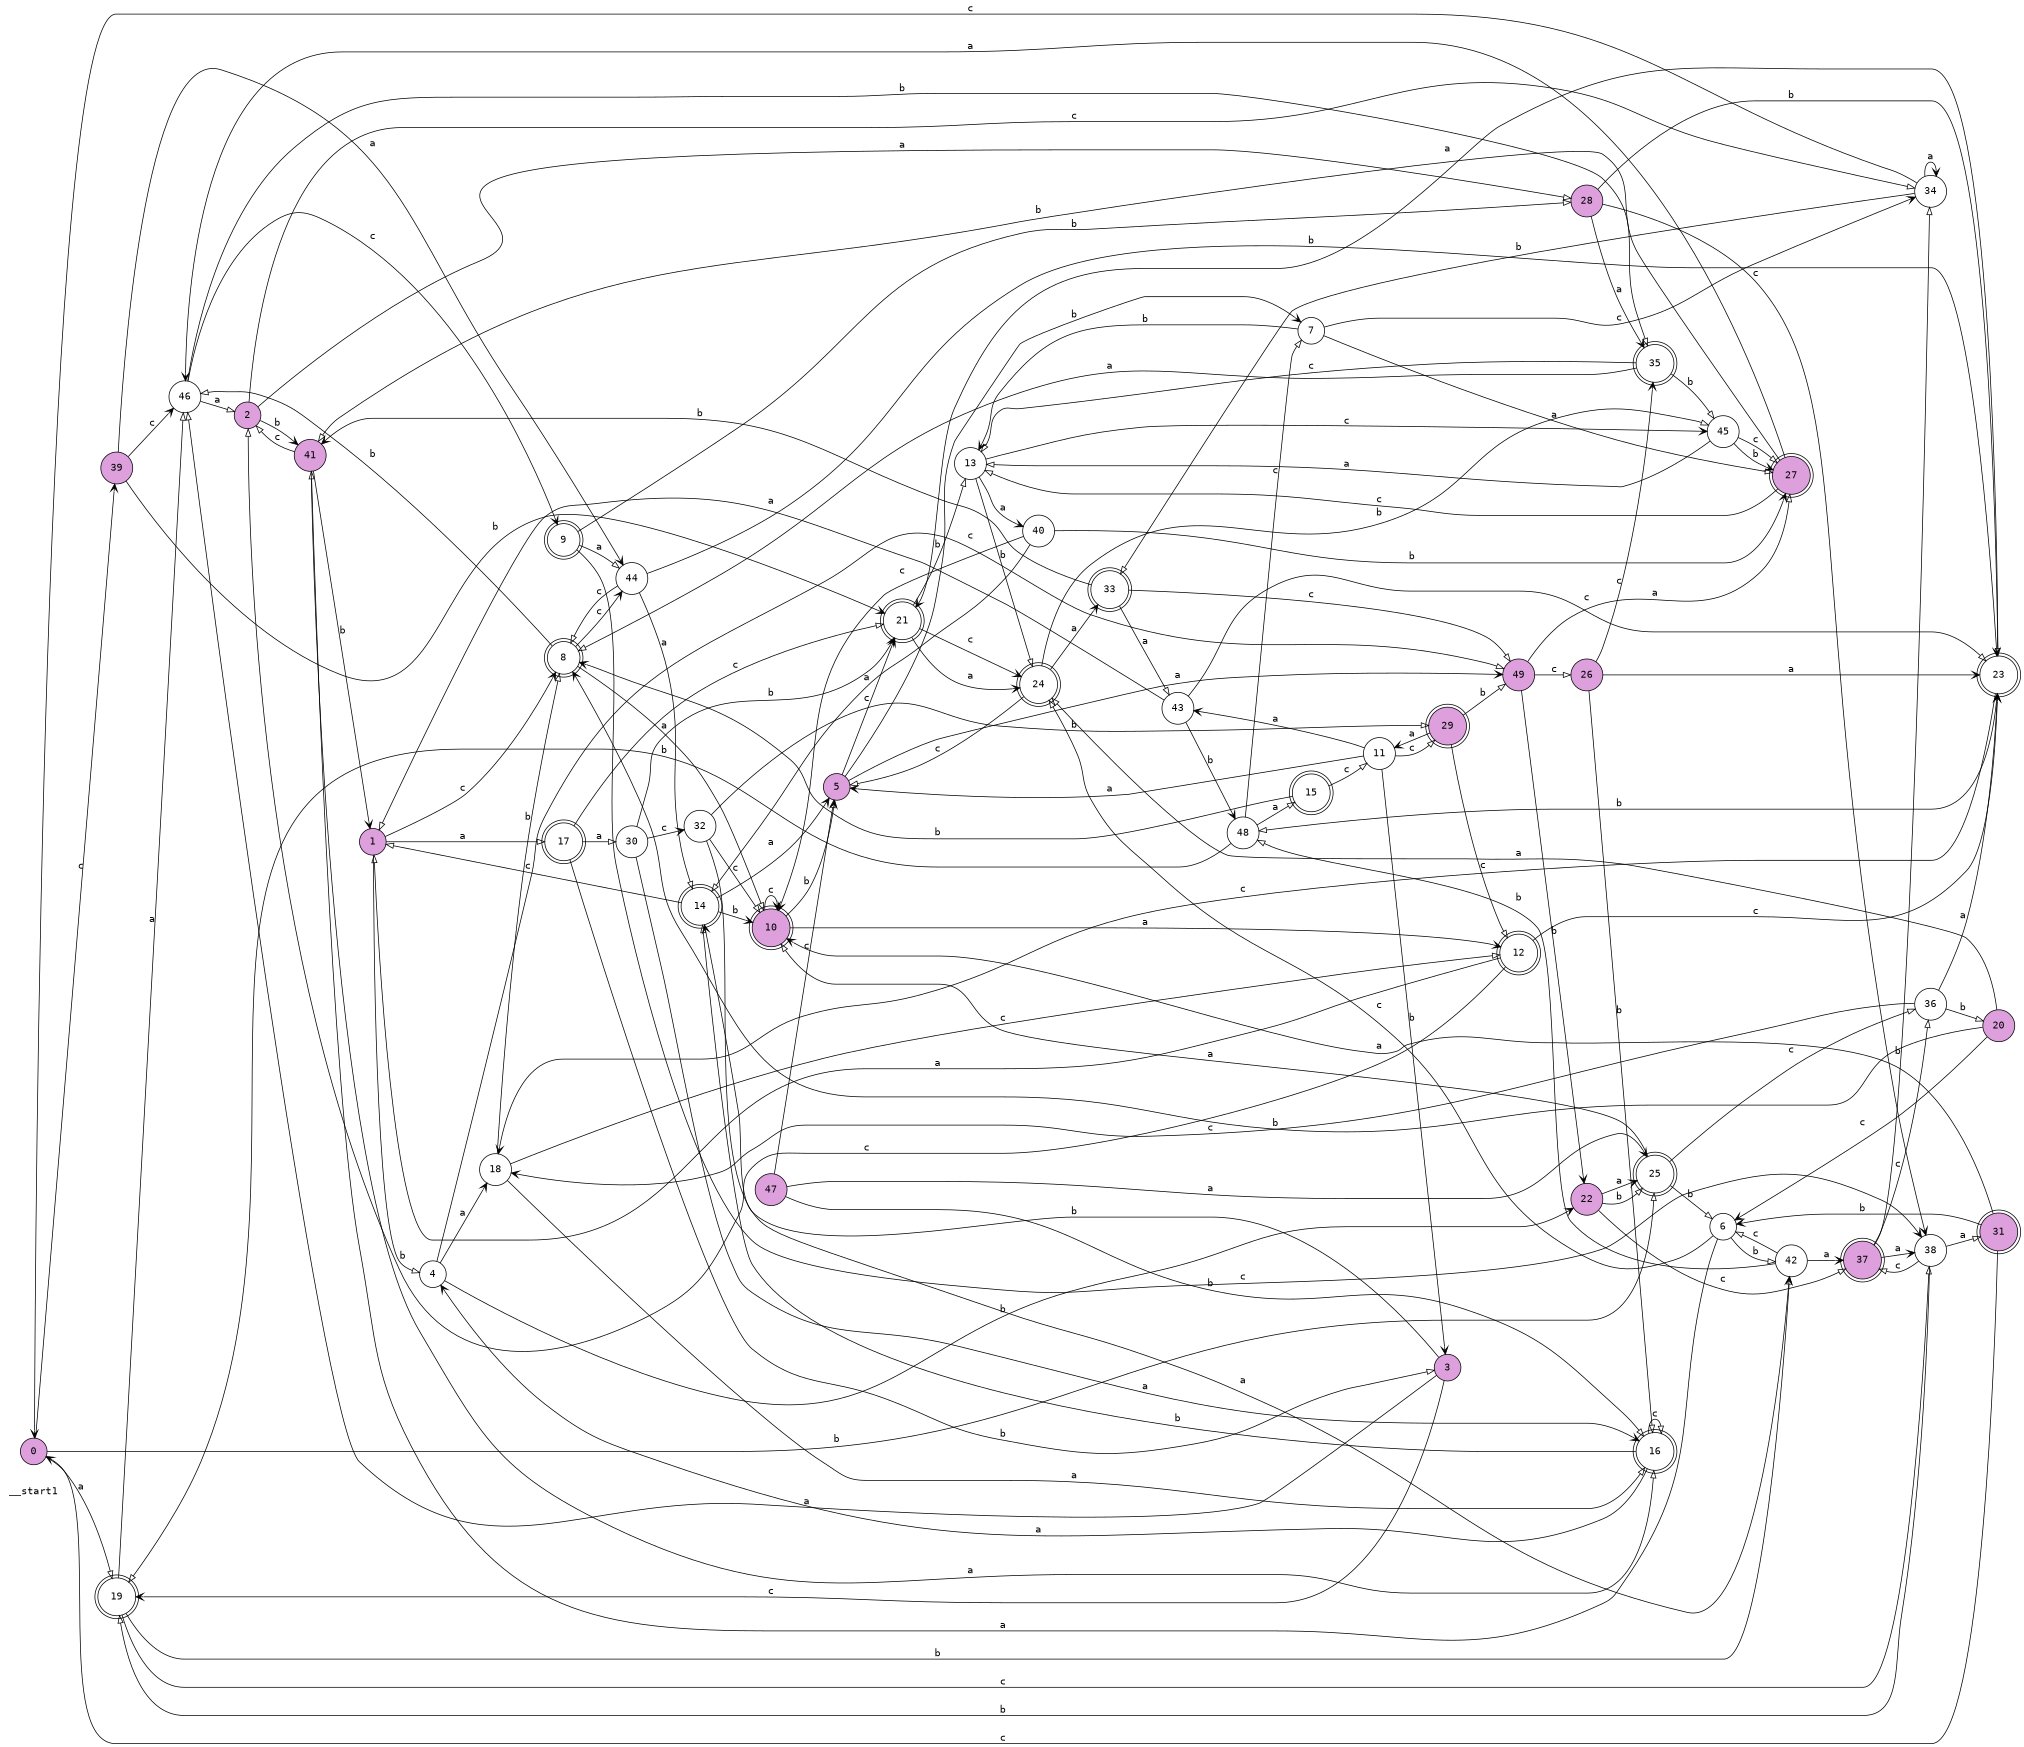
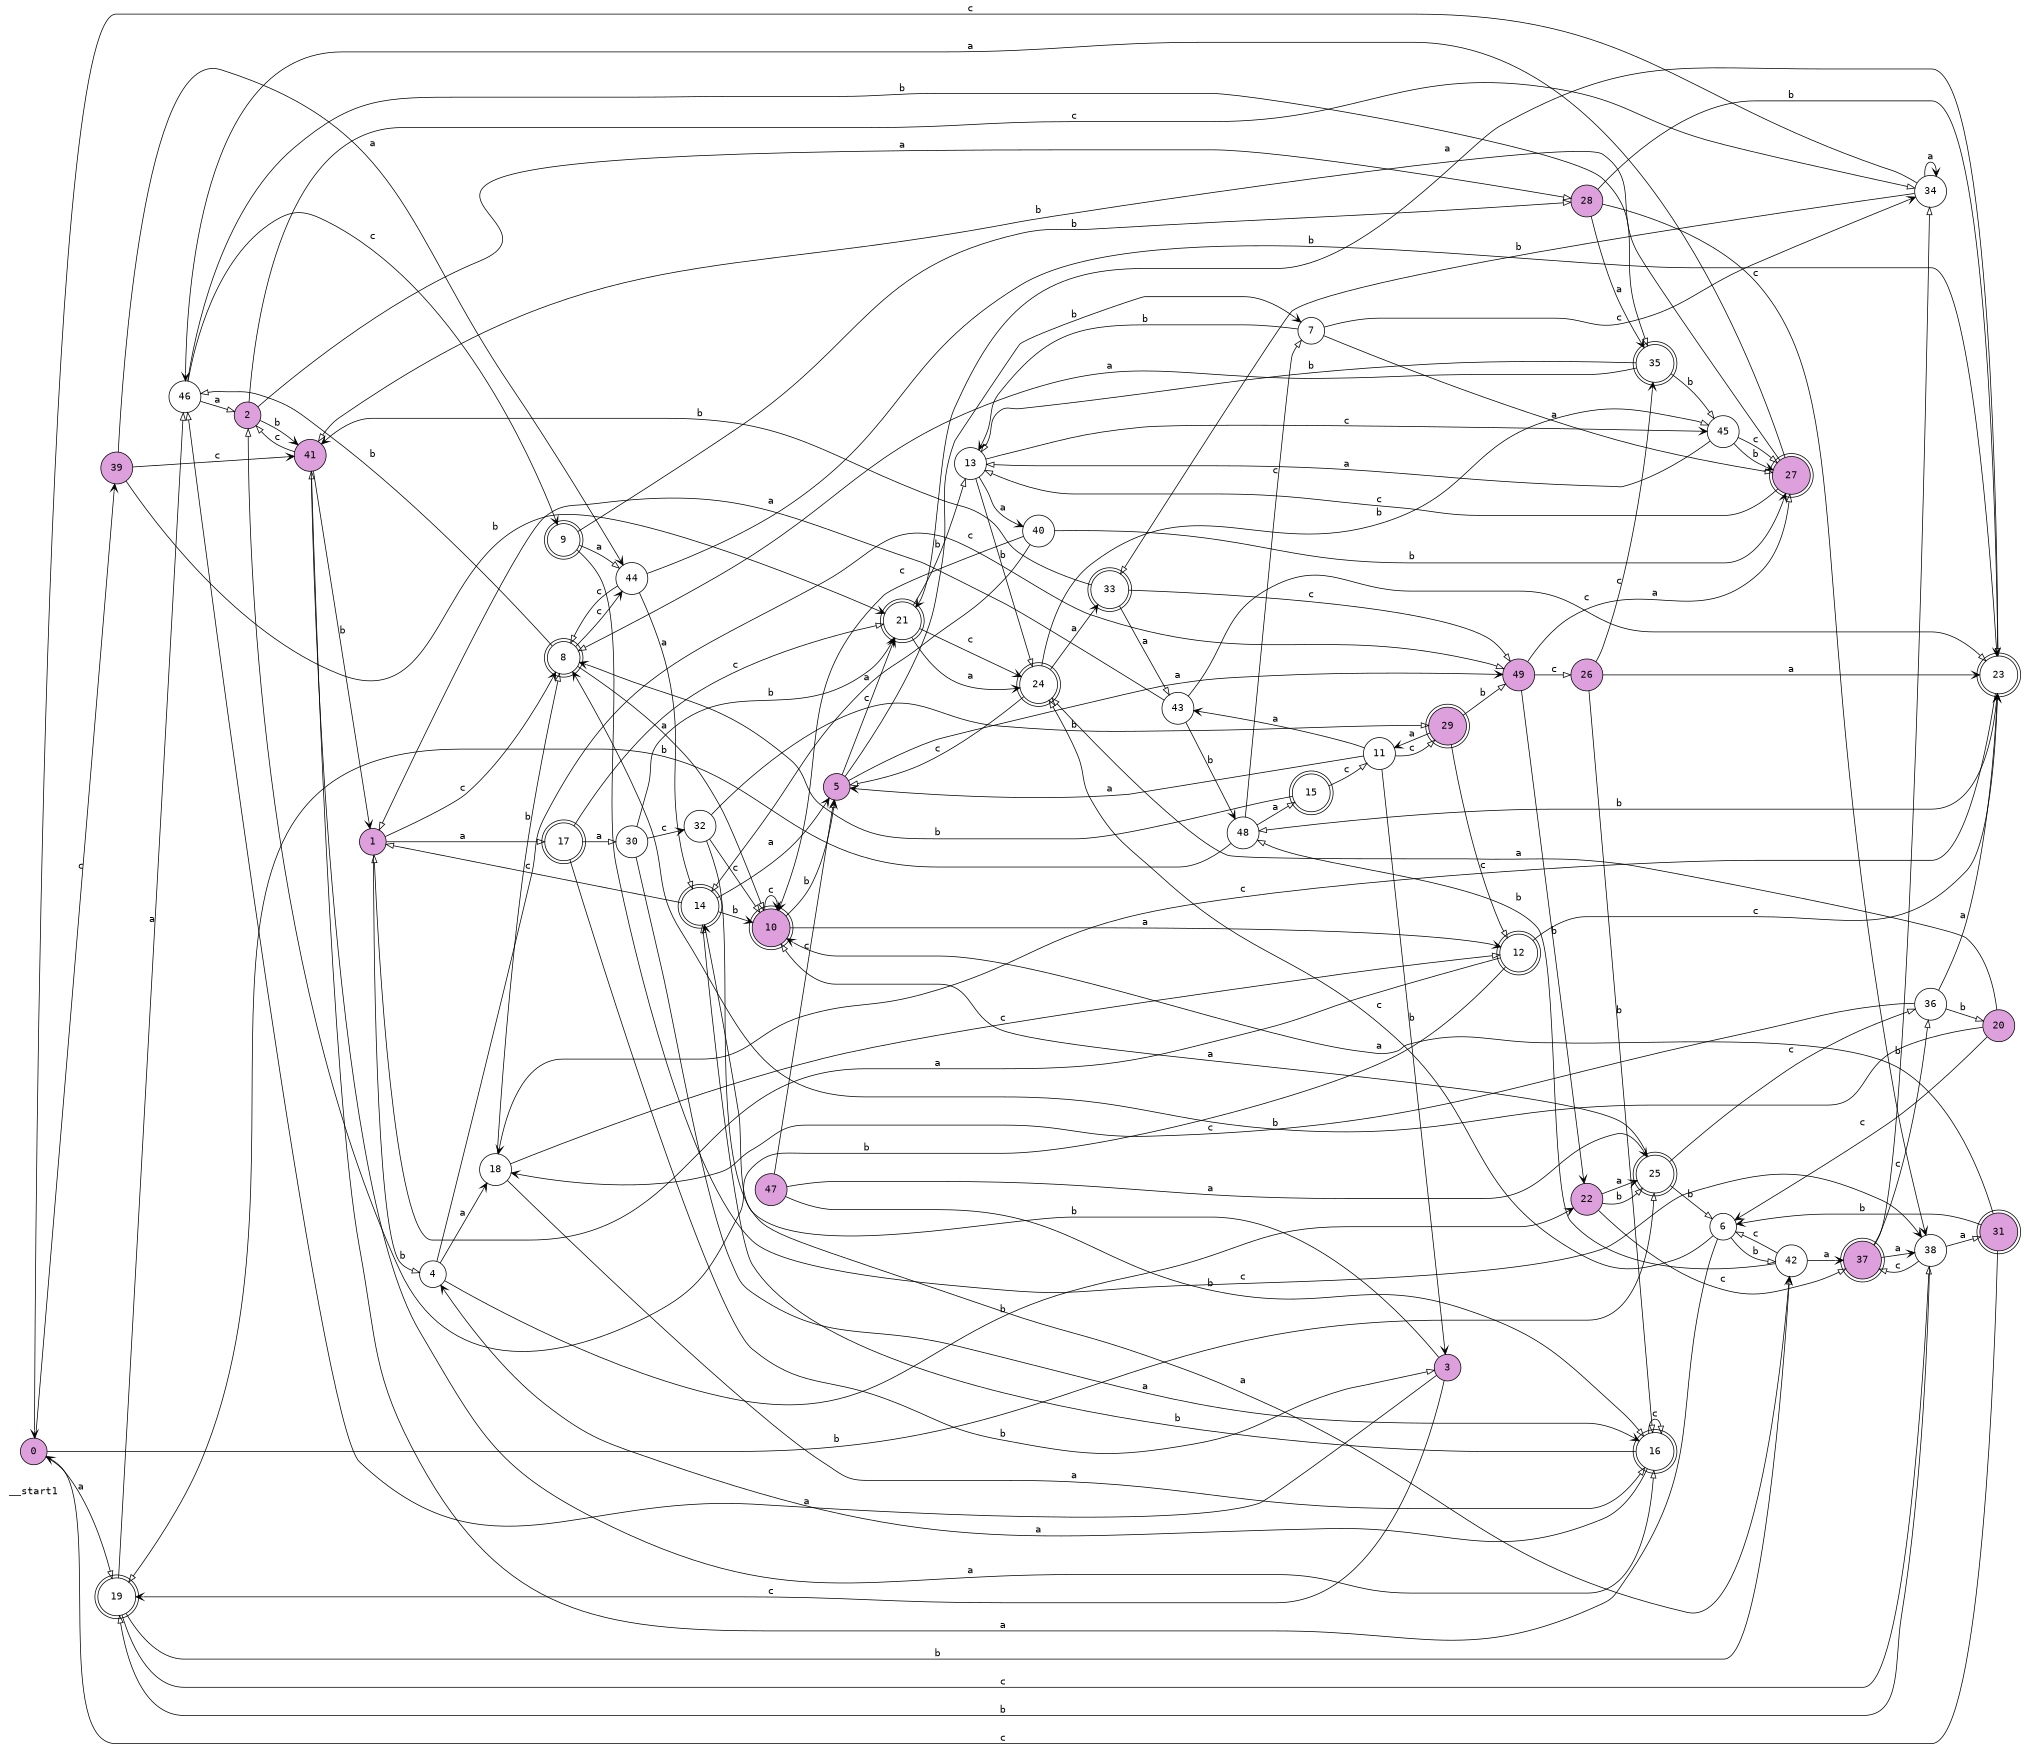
(1311, 366) -> (1311, 366)
(148, 435) -> (210, 462)
(867, 1148) -> (867, 1148)
